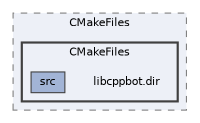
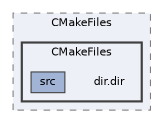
(126, 82) -> (109, 82)
